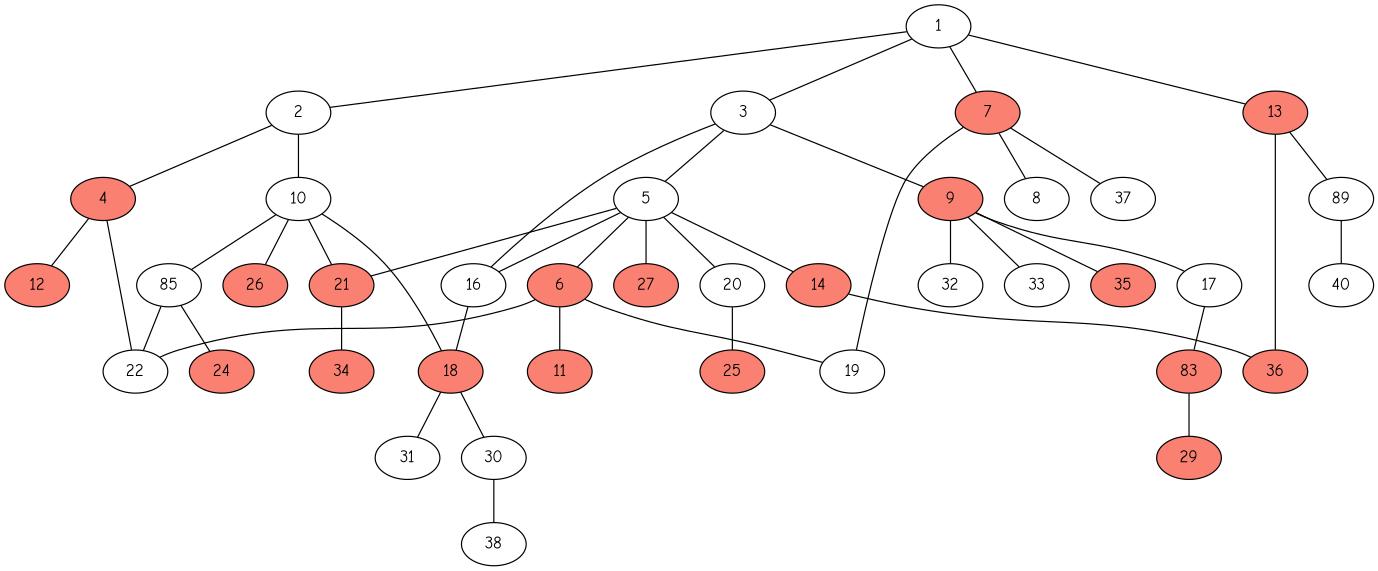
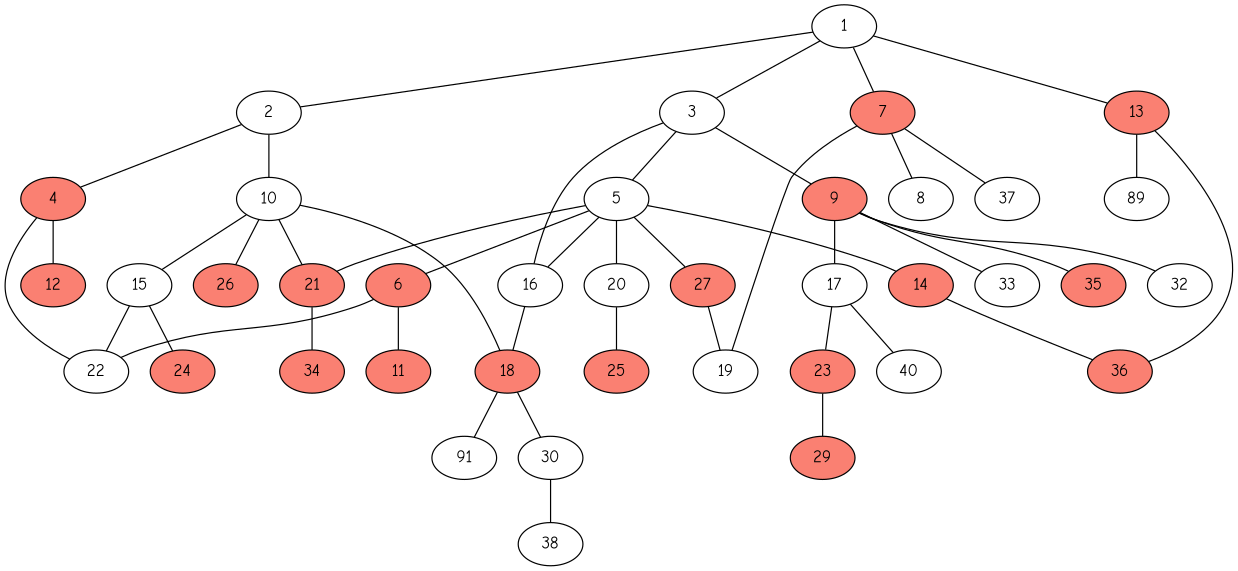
(1341, 242) -> (872, 328)
(169, 285) -> (139, 285)
(703, 334) -> (714, 329)
(1189, 372) -> (823, 372)
(408, 458) -> (464, 458)
